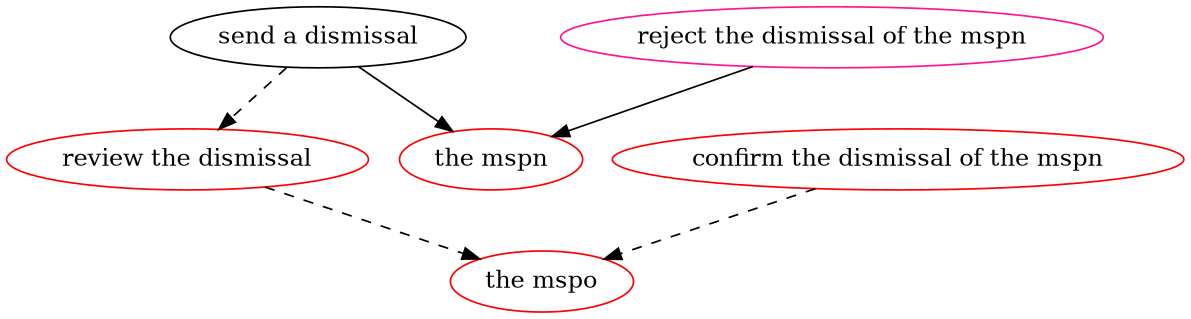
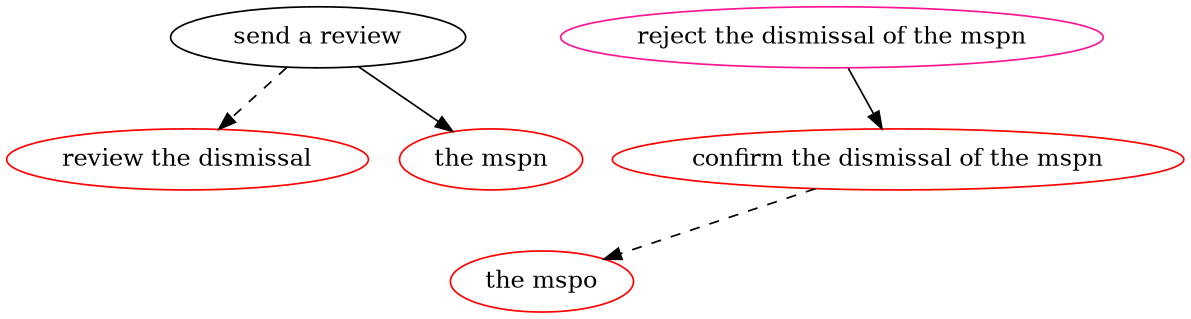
(318, 37) -> (318, 37)
(661, 99) -> (861, 91)
(364, 220) -> none
